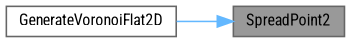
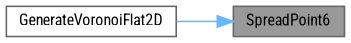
(289, 21) -> (289, 21)
